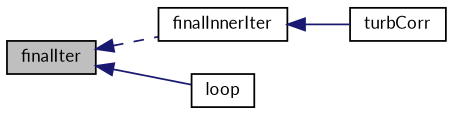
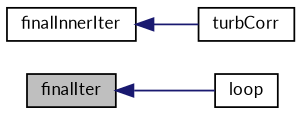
(136, 41) -> none
